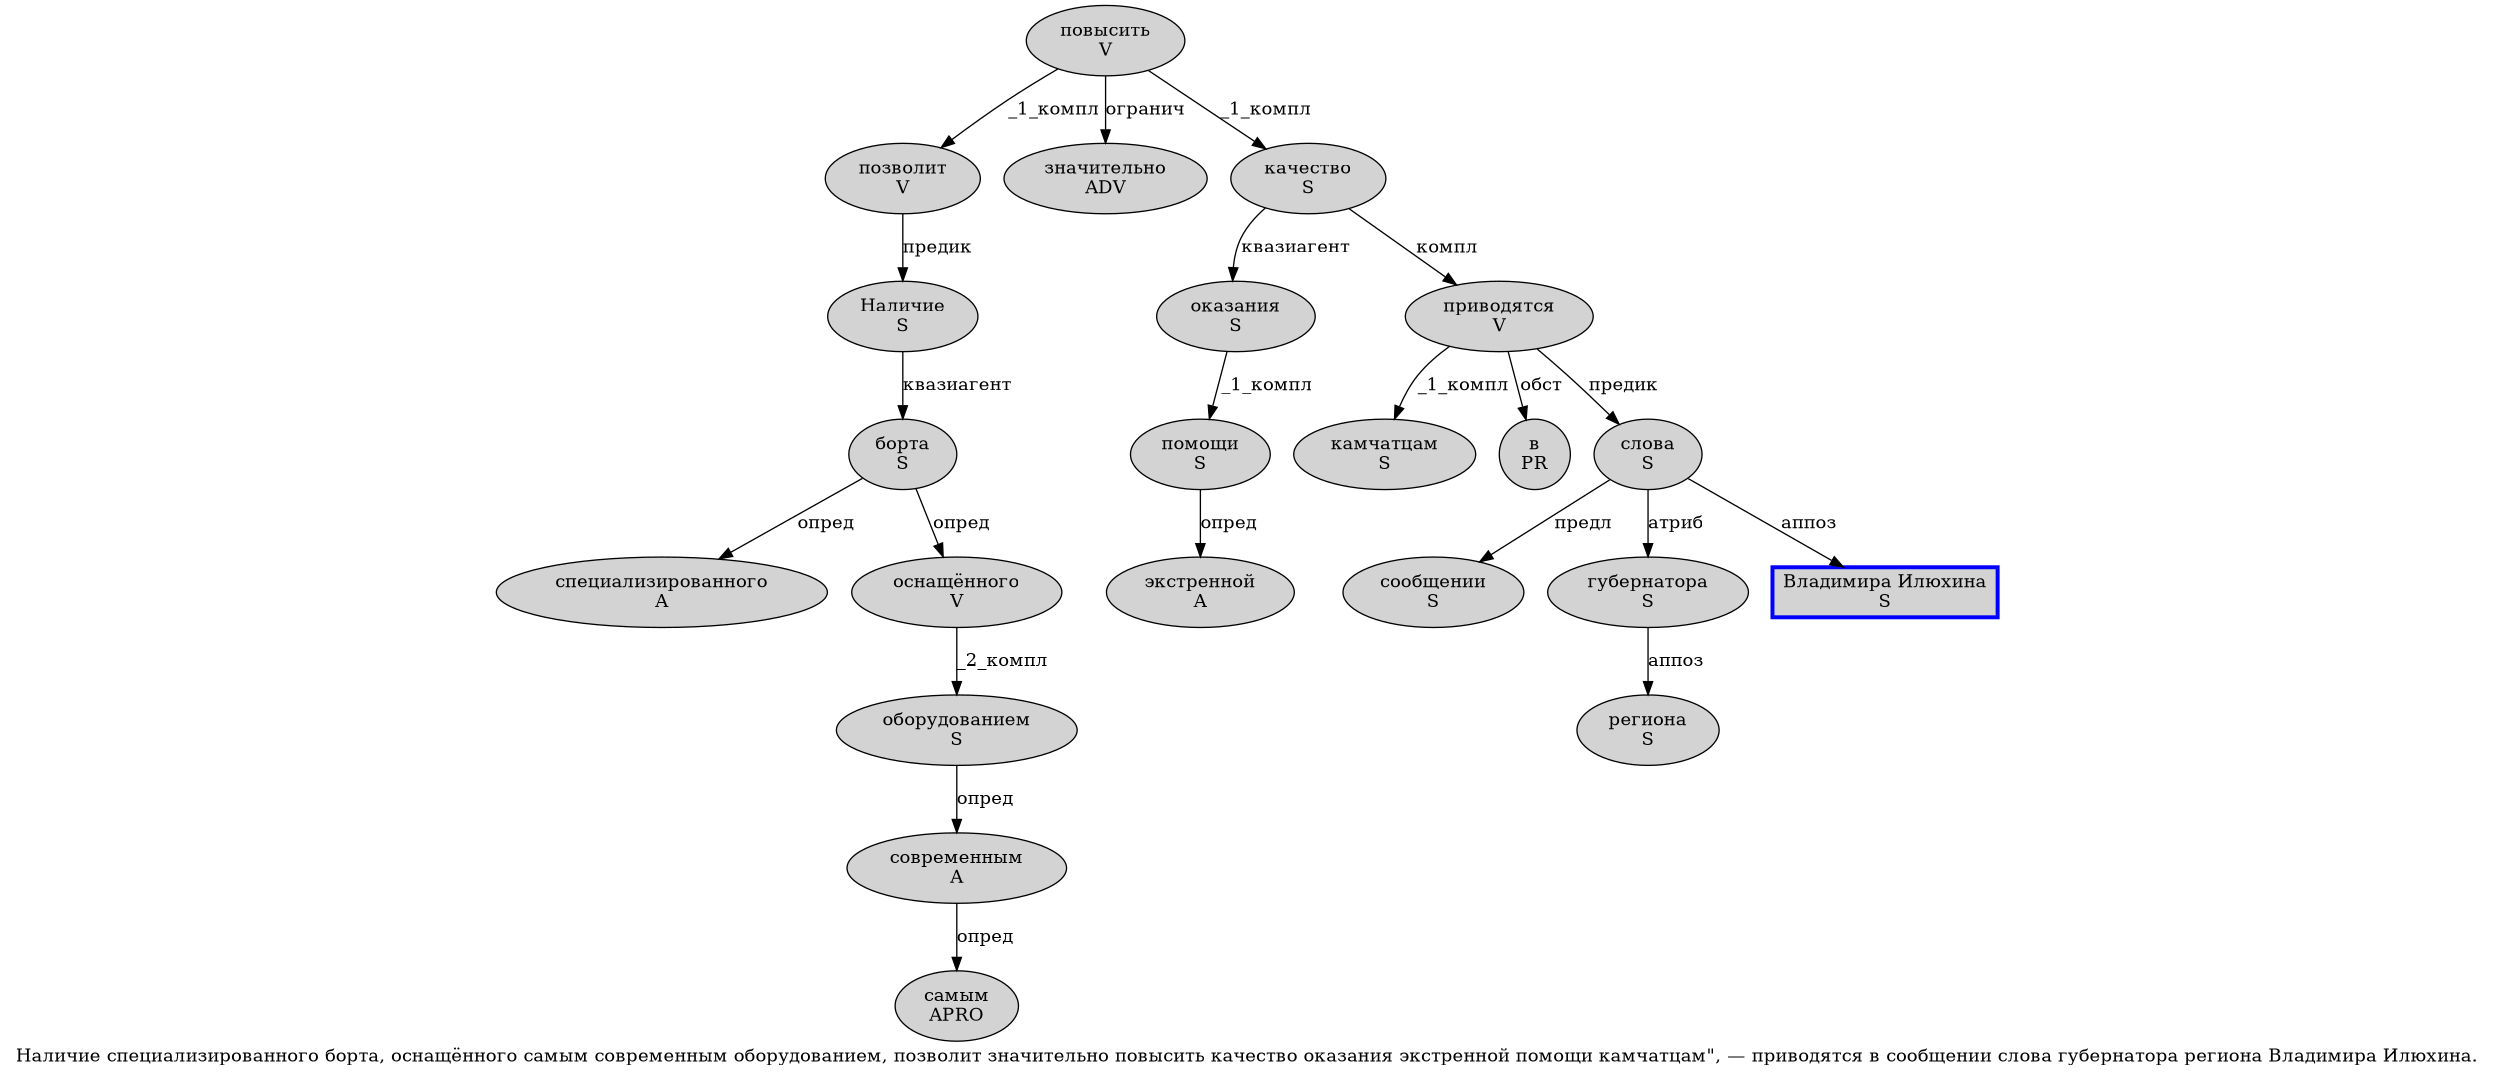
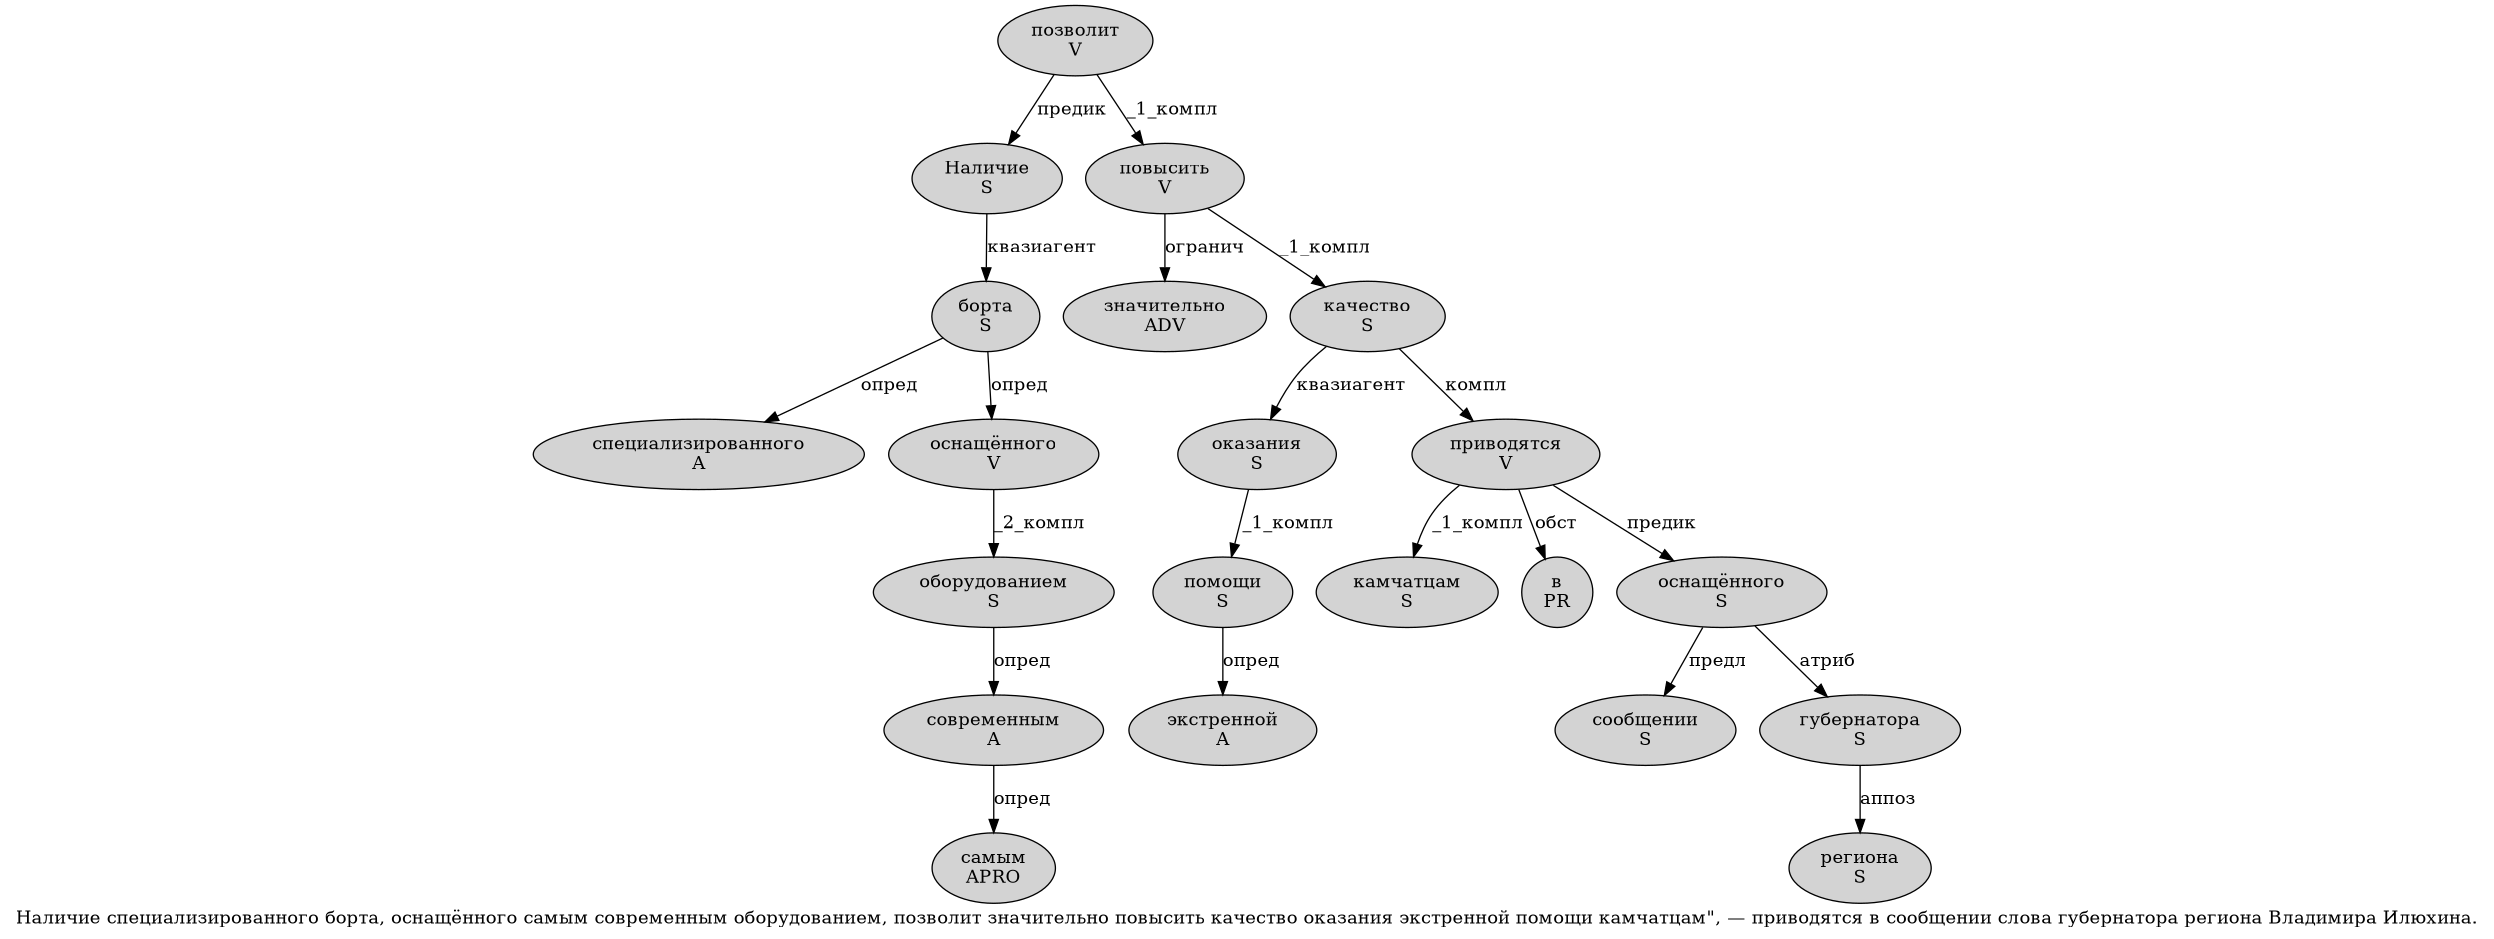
(1004, 103) -> (1116, 104)
(1648, 454) -> (1722, 592)
(1885, 592) -> none
